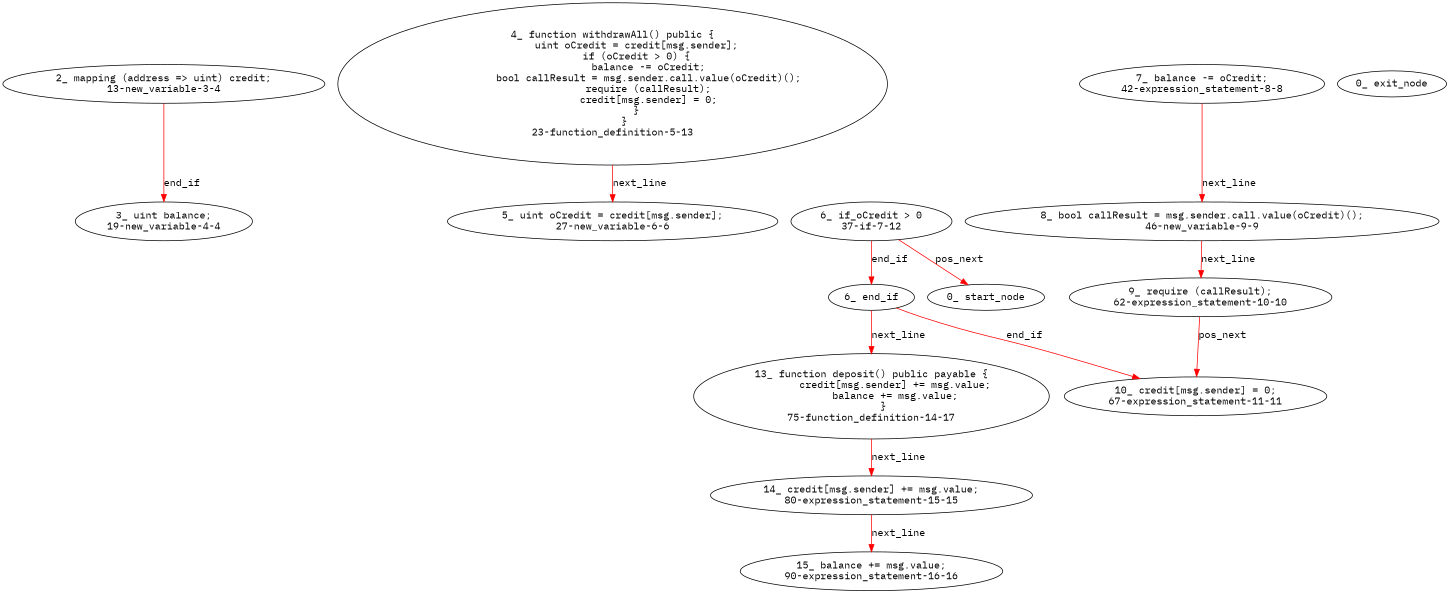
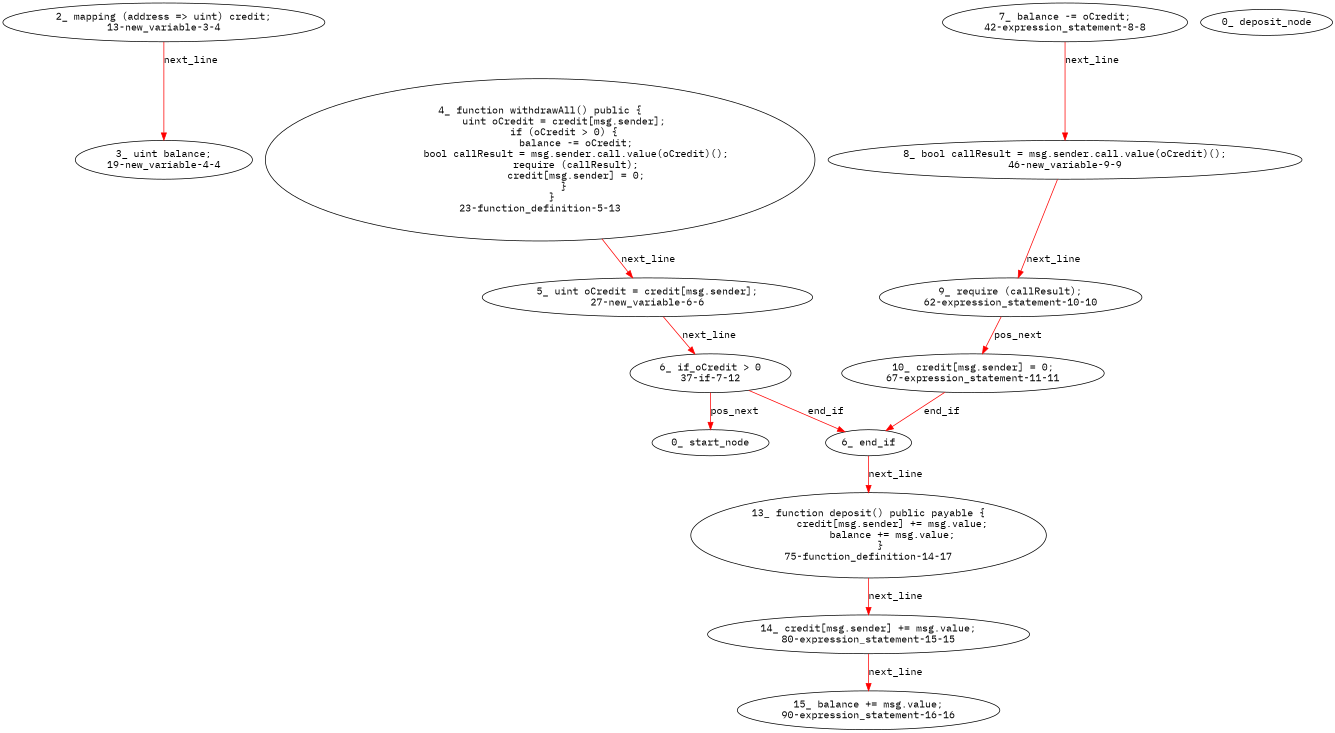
(1392, 84) -> (1267, 22)
(182, 183) -> (191, 60)
none -> (677, 332)
(1014, 343) -> (918, 409)
